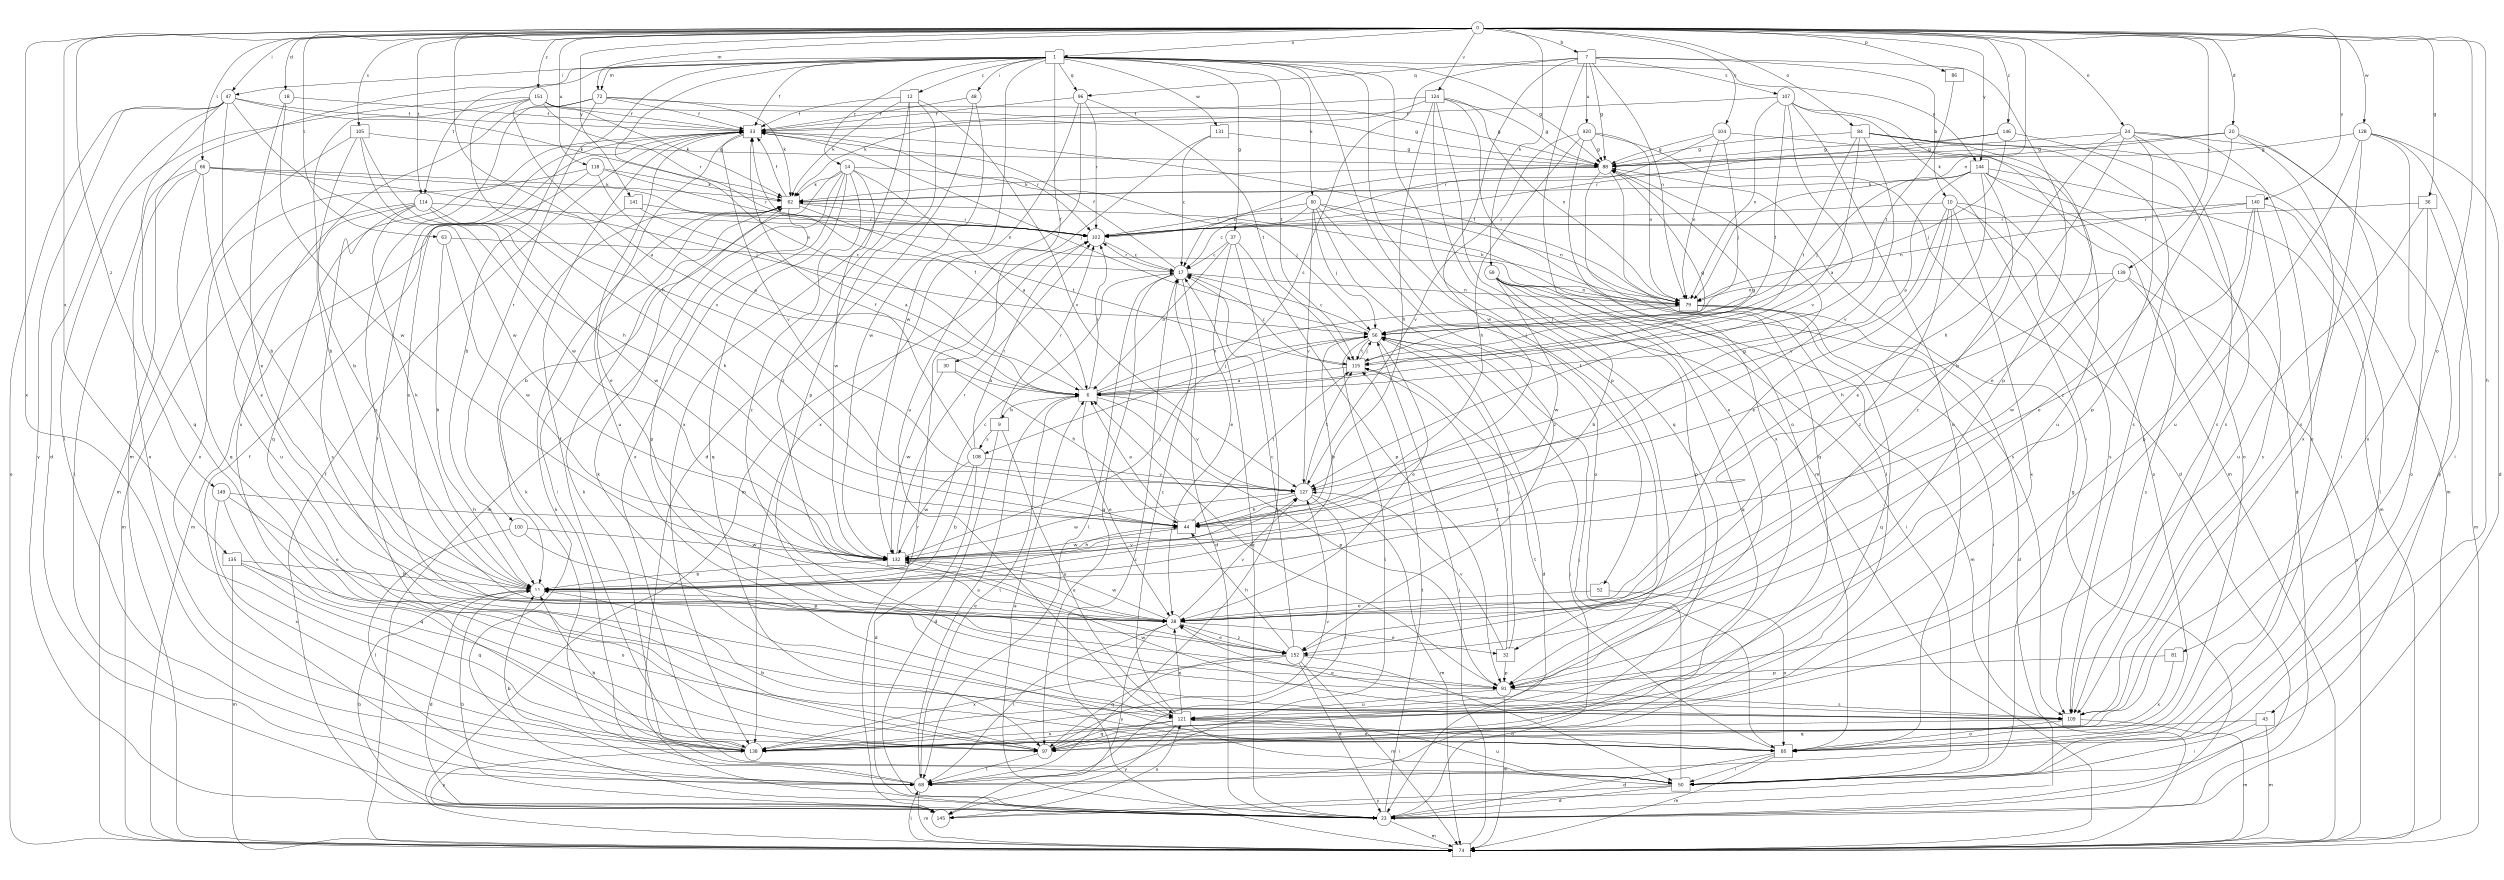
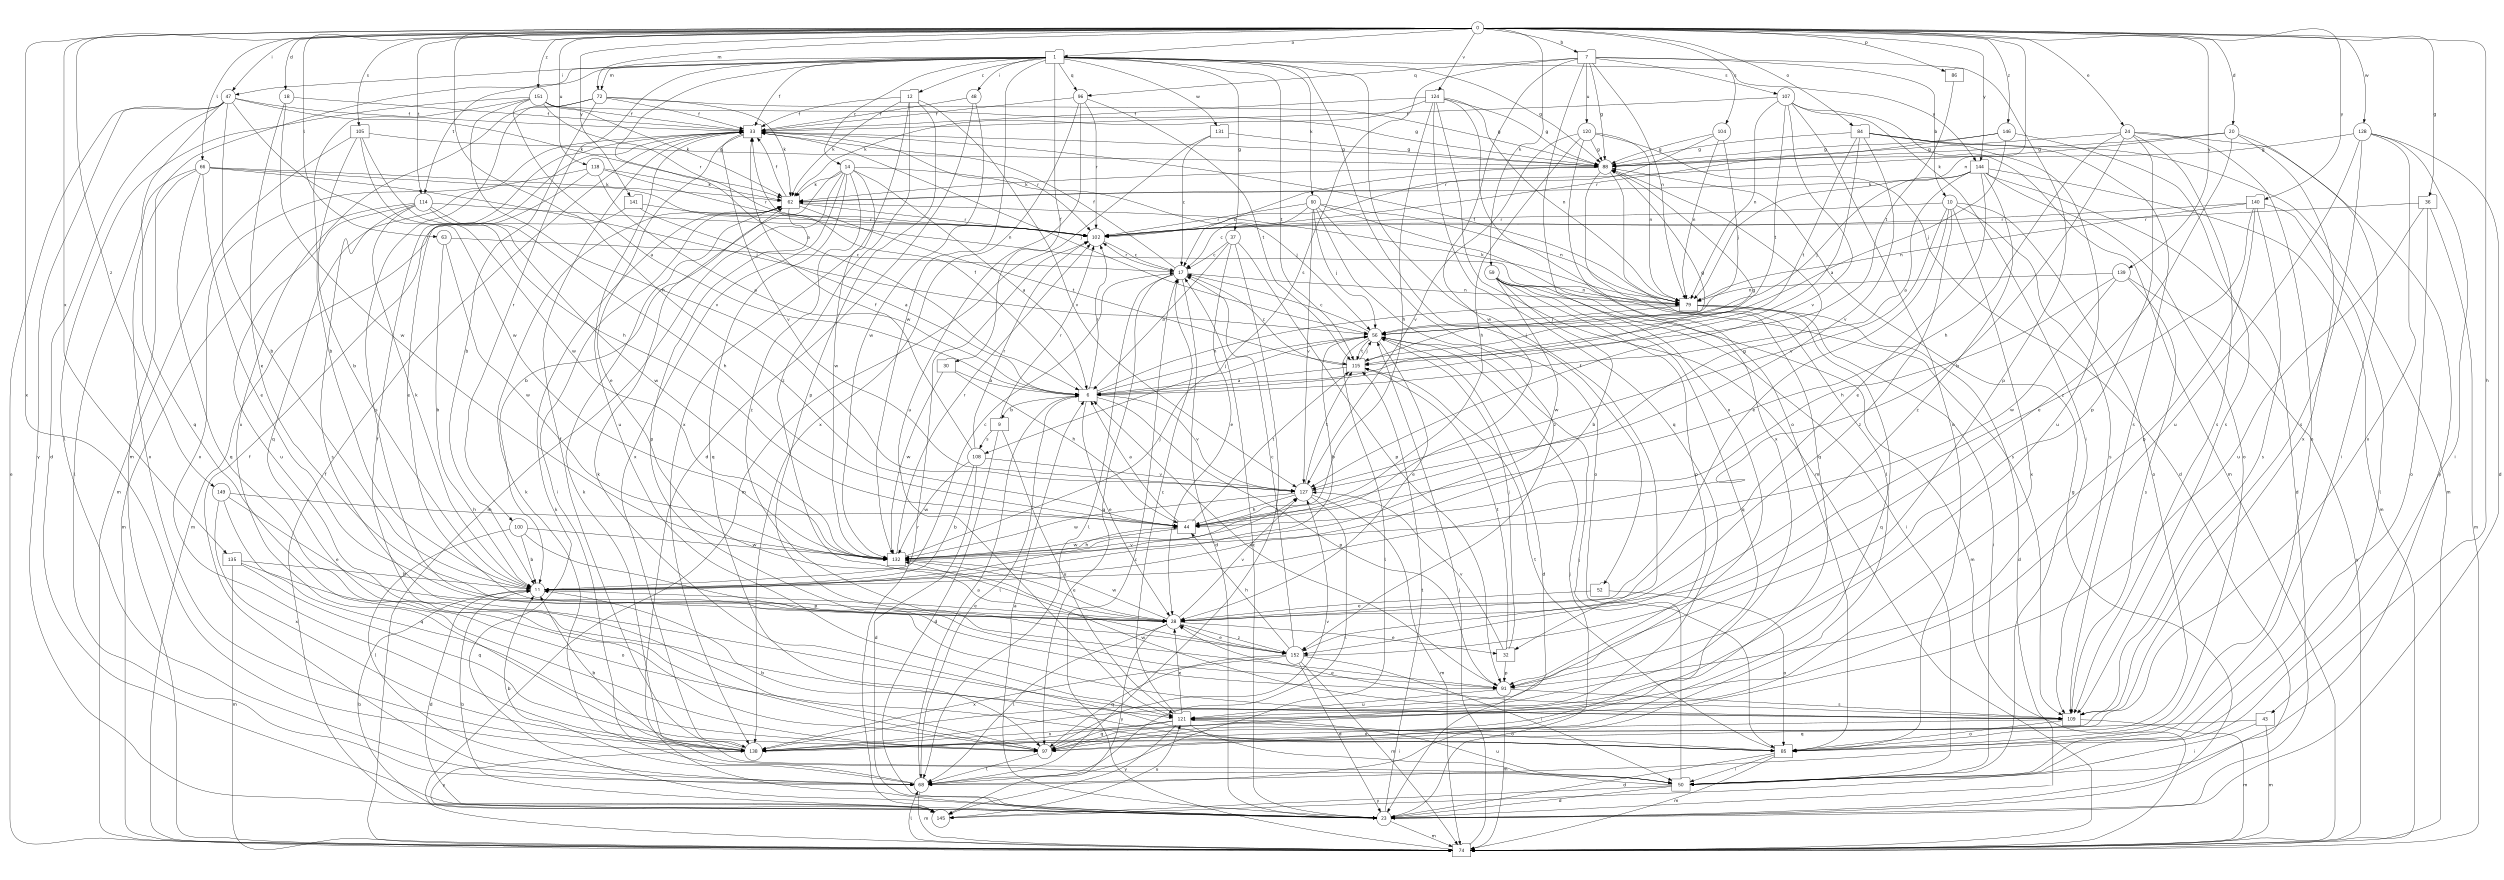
(1587, 132) -> (1587, 132)
none -> (1178, 144)
(1466, 296) -> none
(1871, 463) -> none
(717, 570) -> (528, 558)
(2174, 655) -> none
